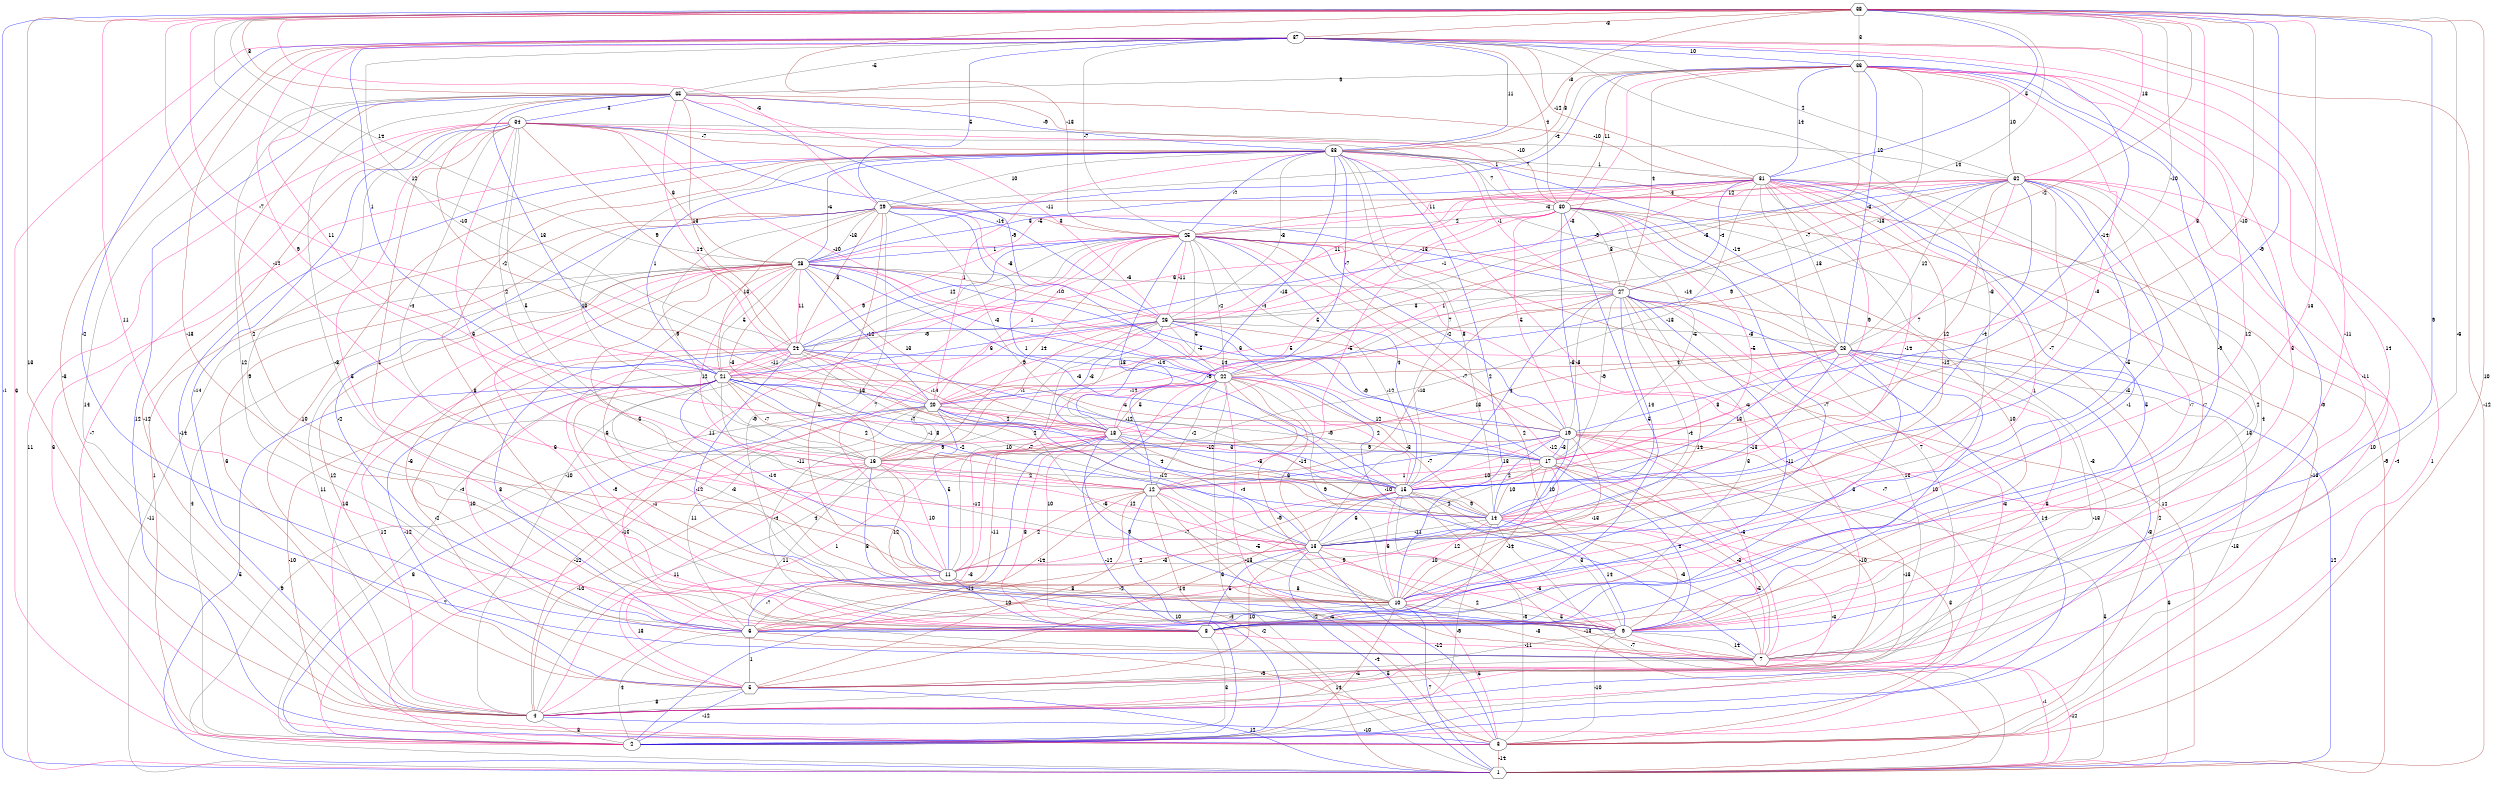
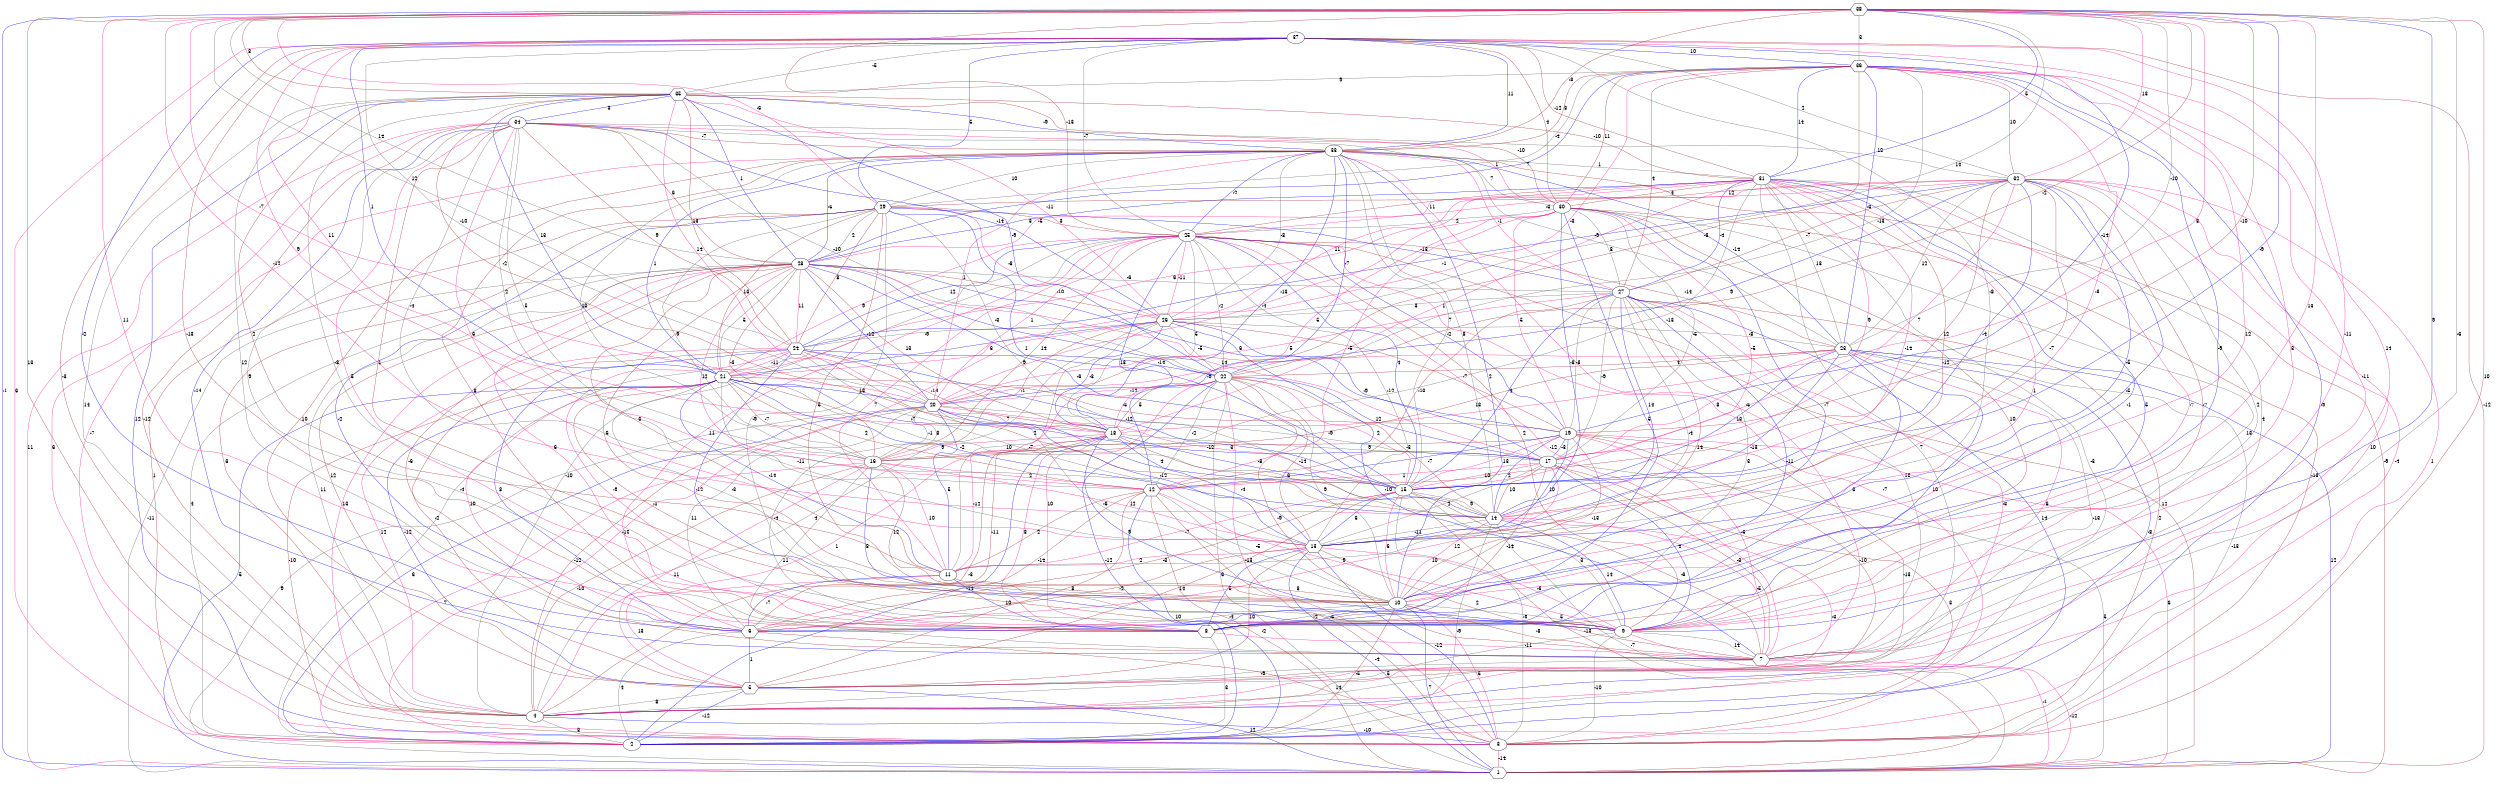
(1578, 23) -> none
(464, 215) -> none
(853, 236) -> (853, 236)
(966, 249) -> (737, 180)
(863, 265) -> (863, 265)
(1008, 419) -> (1008, 419)
(962, 579) -> (962, 579)
